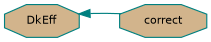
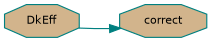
(106, 13) -> (94, 29)
